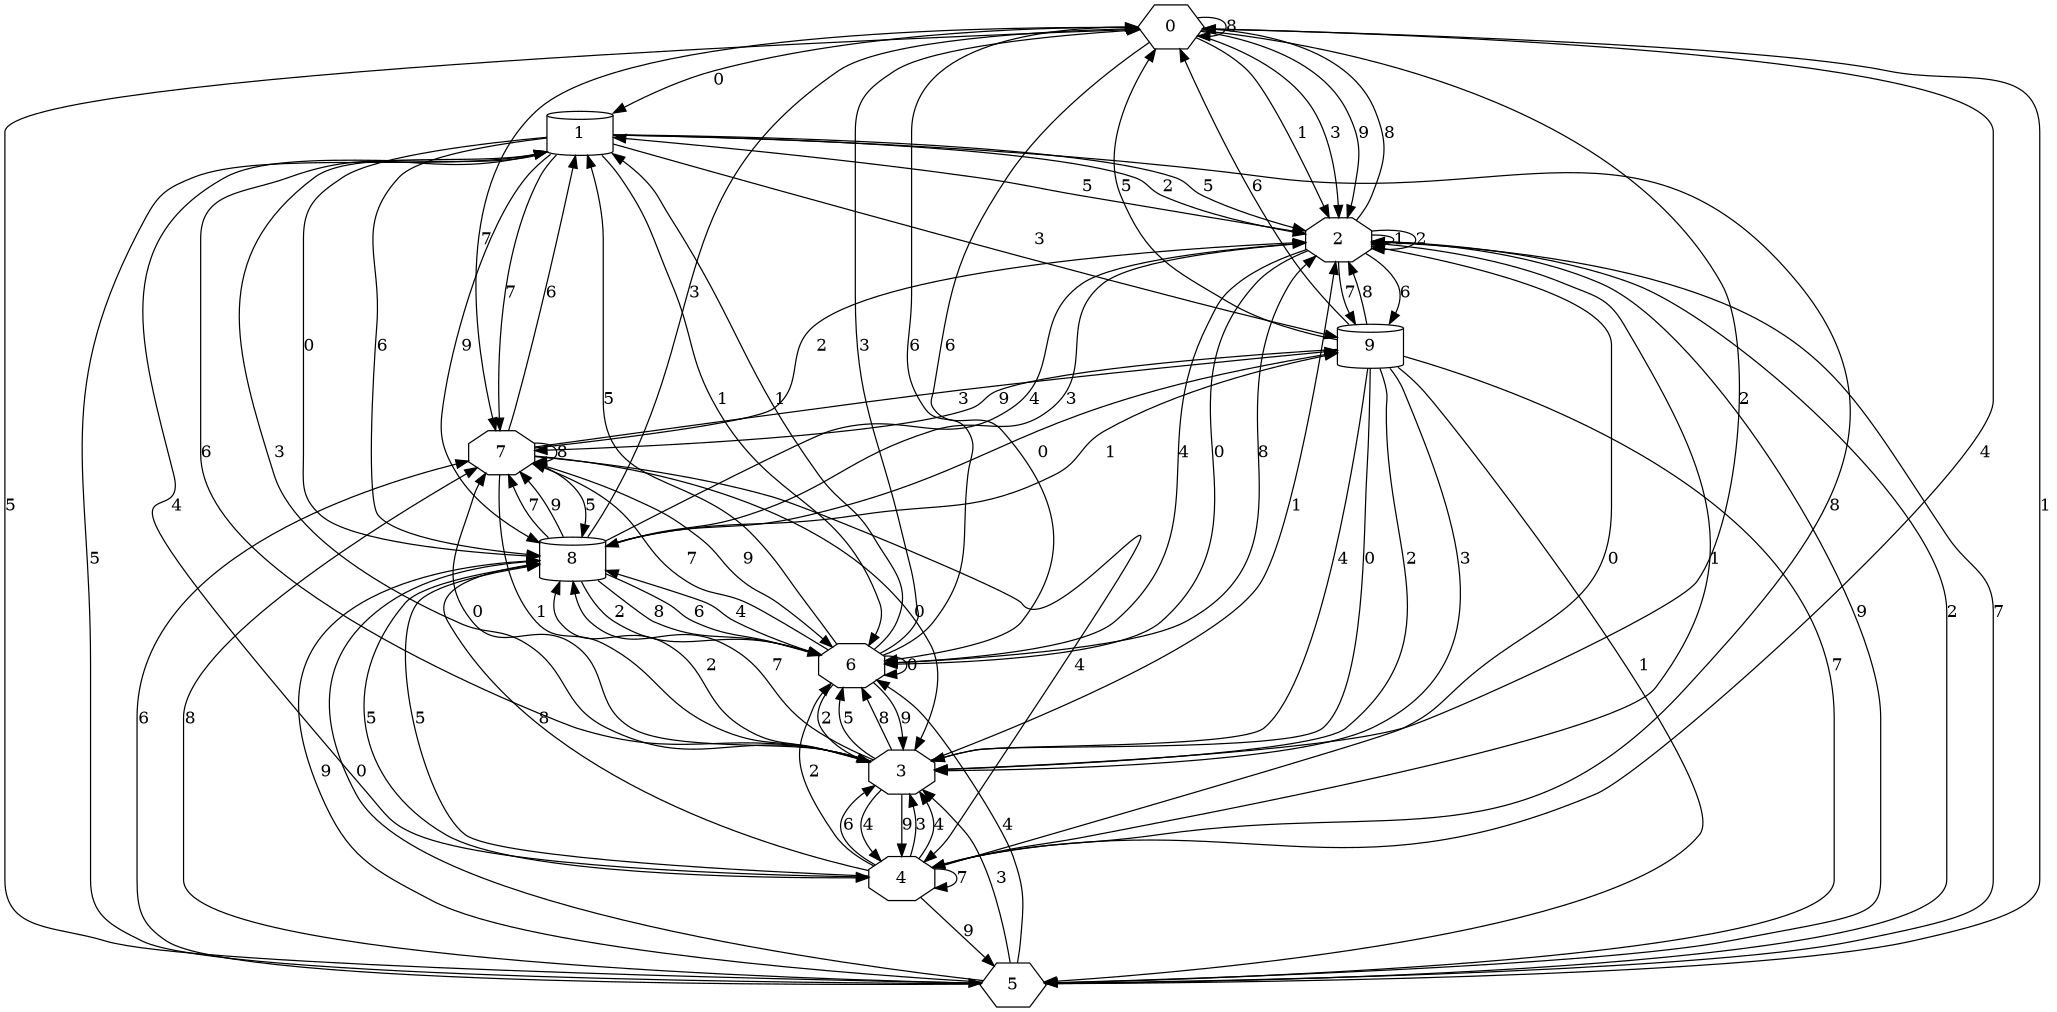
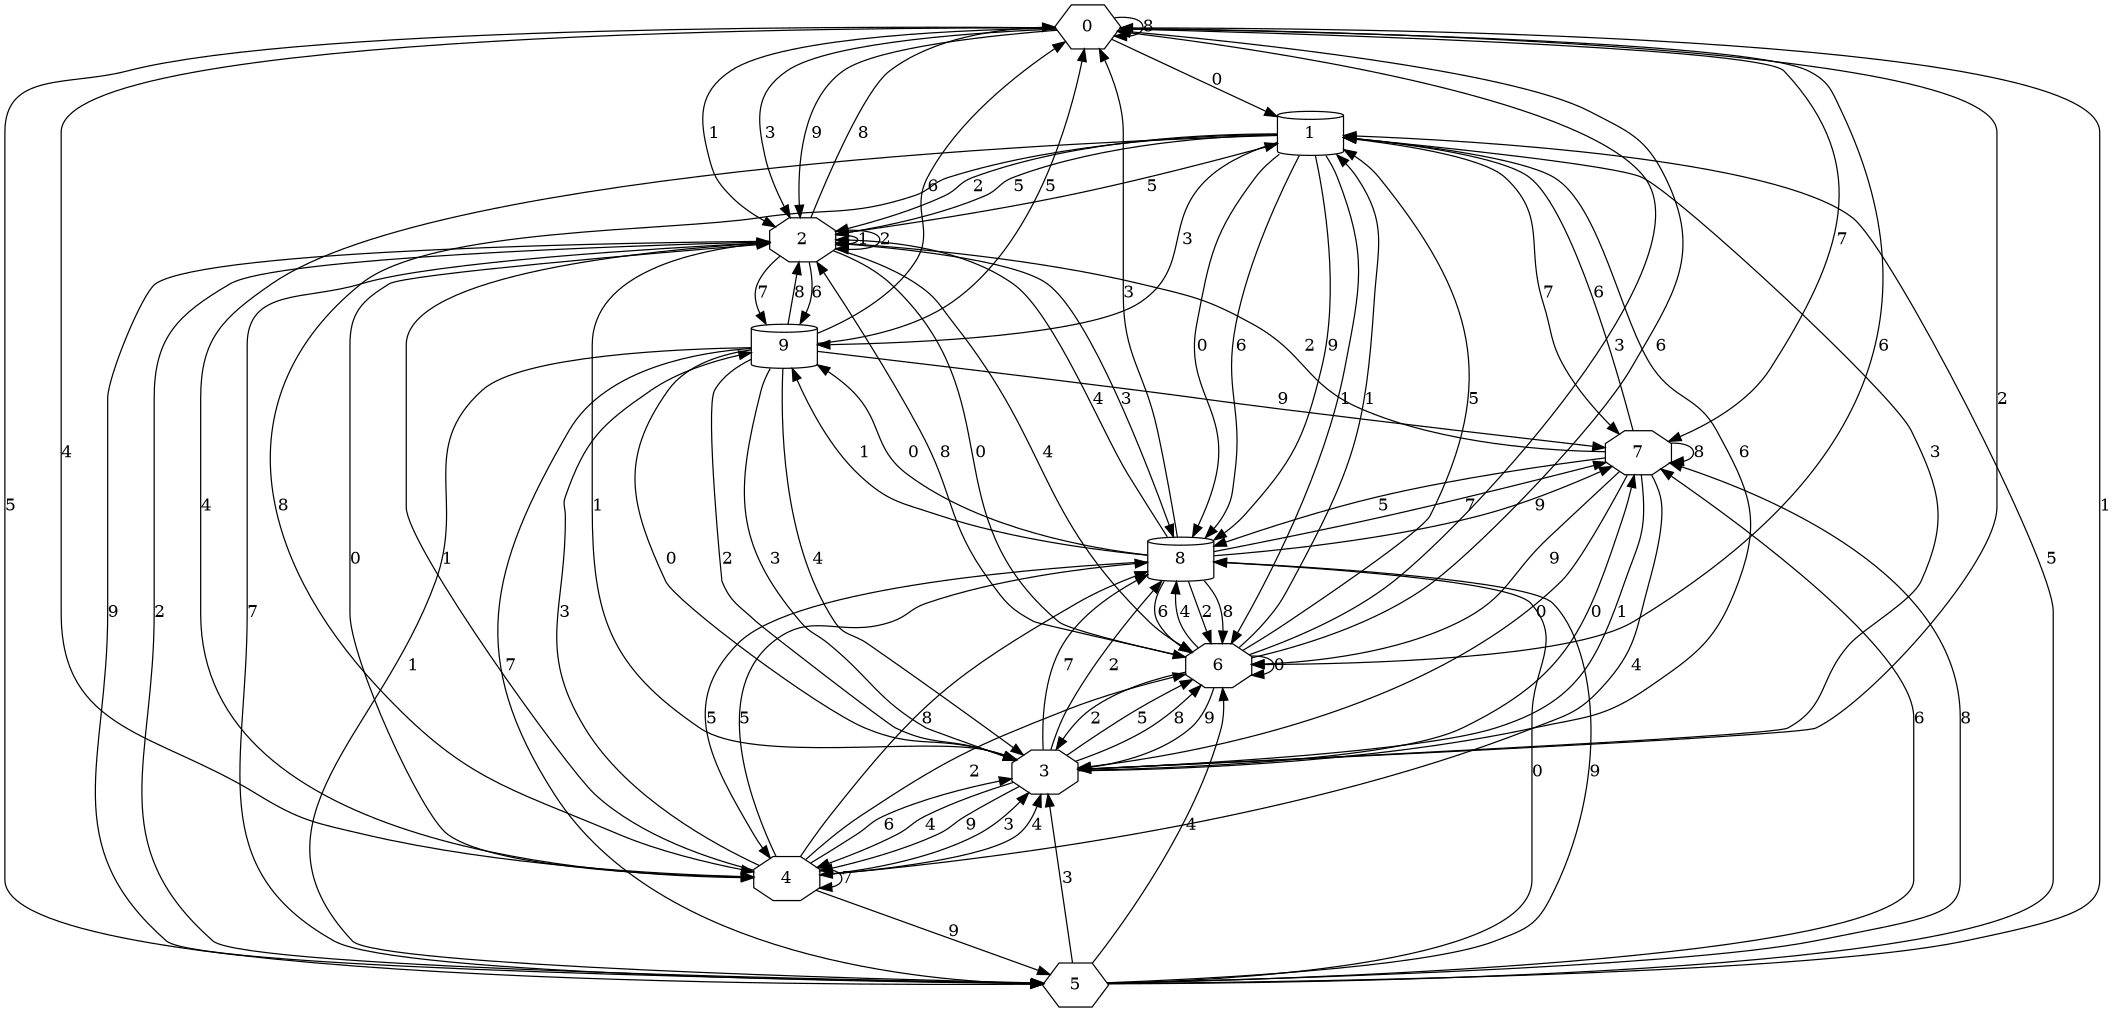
(949, 391) -> (558, 610)
(676, 573) -> none
